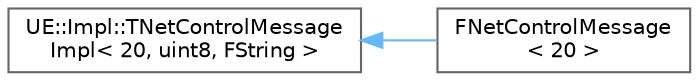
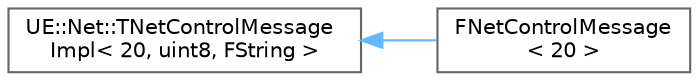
(185, 40) -> (185, 40)
